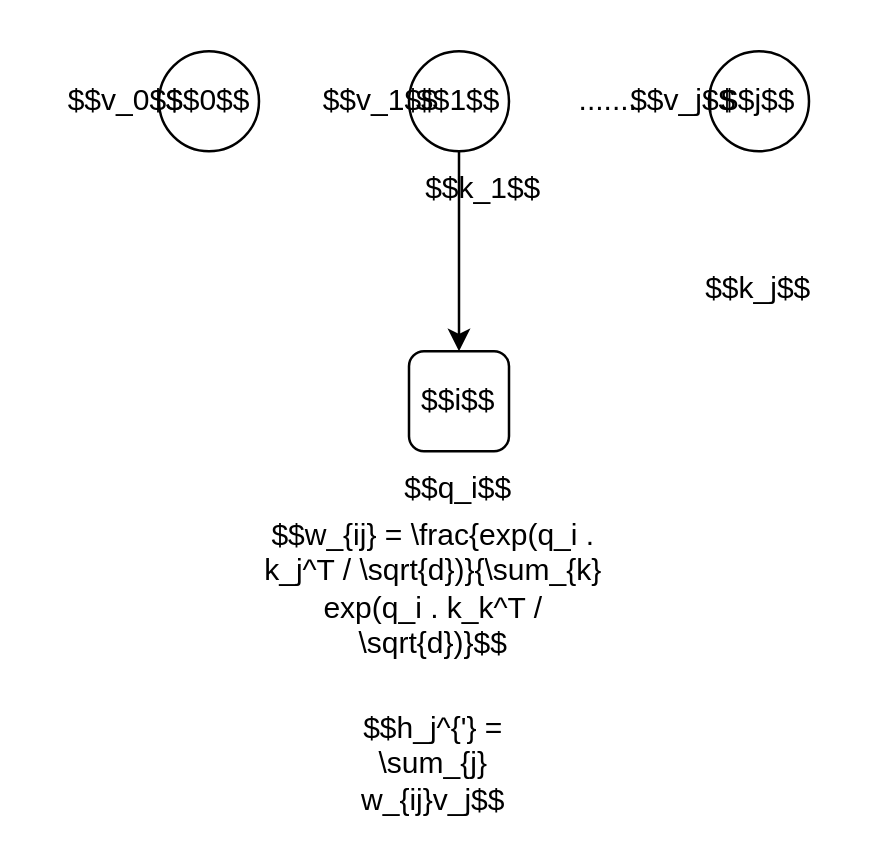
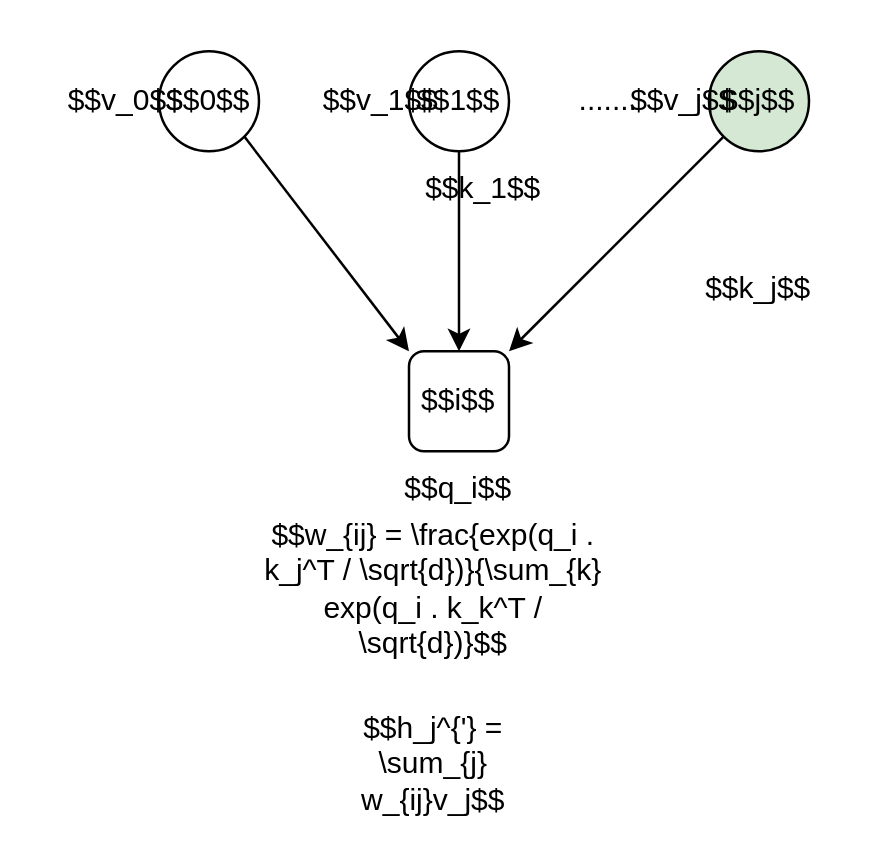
(759, 101) -> (759, 101)
none -> (322, 238)
none -> (622, 238)
